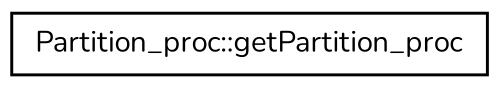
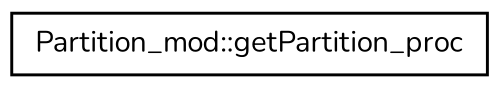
(250, 44) -> (250, 44)
